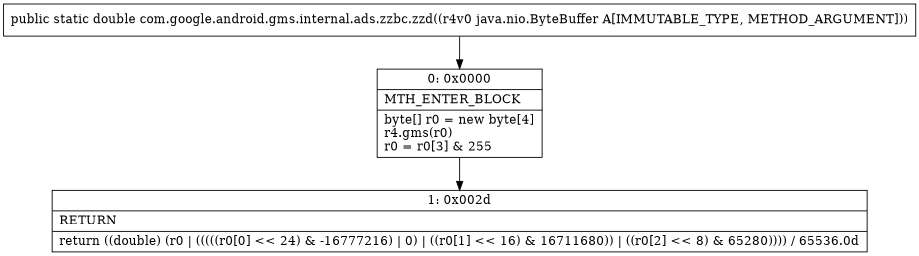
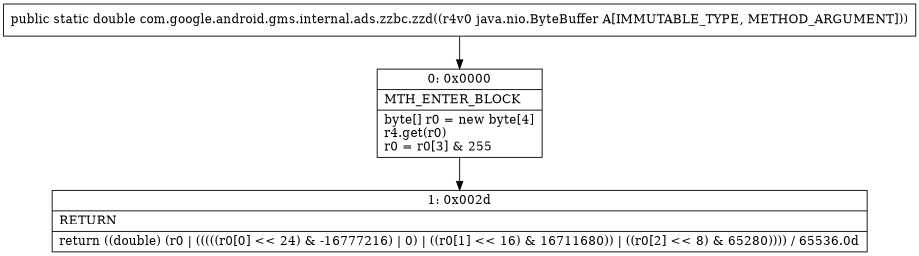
(419, 133) -> (416, 133)
